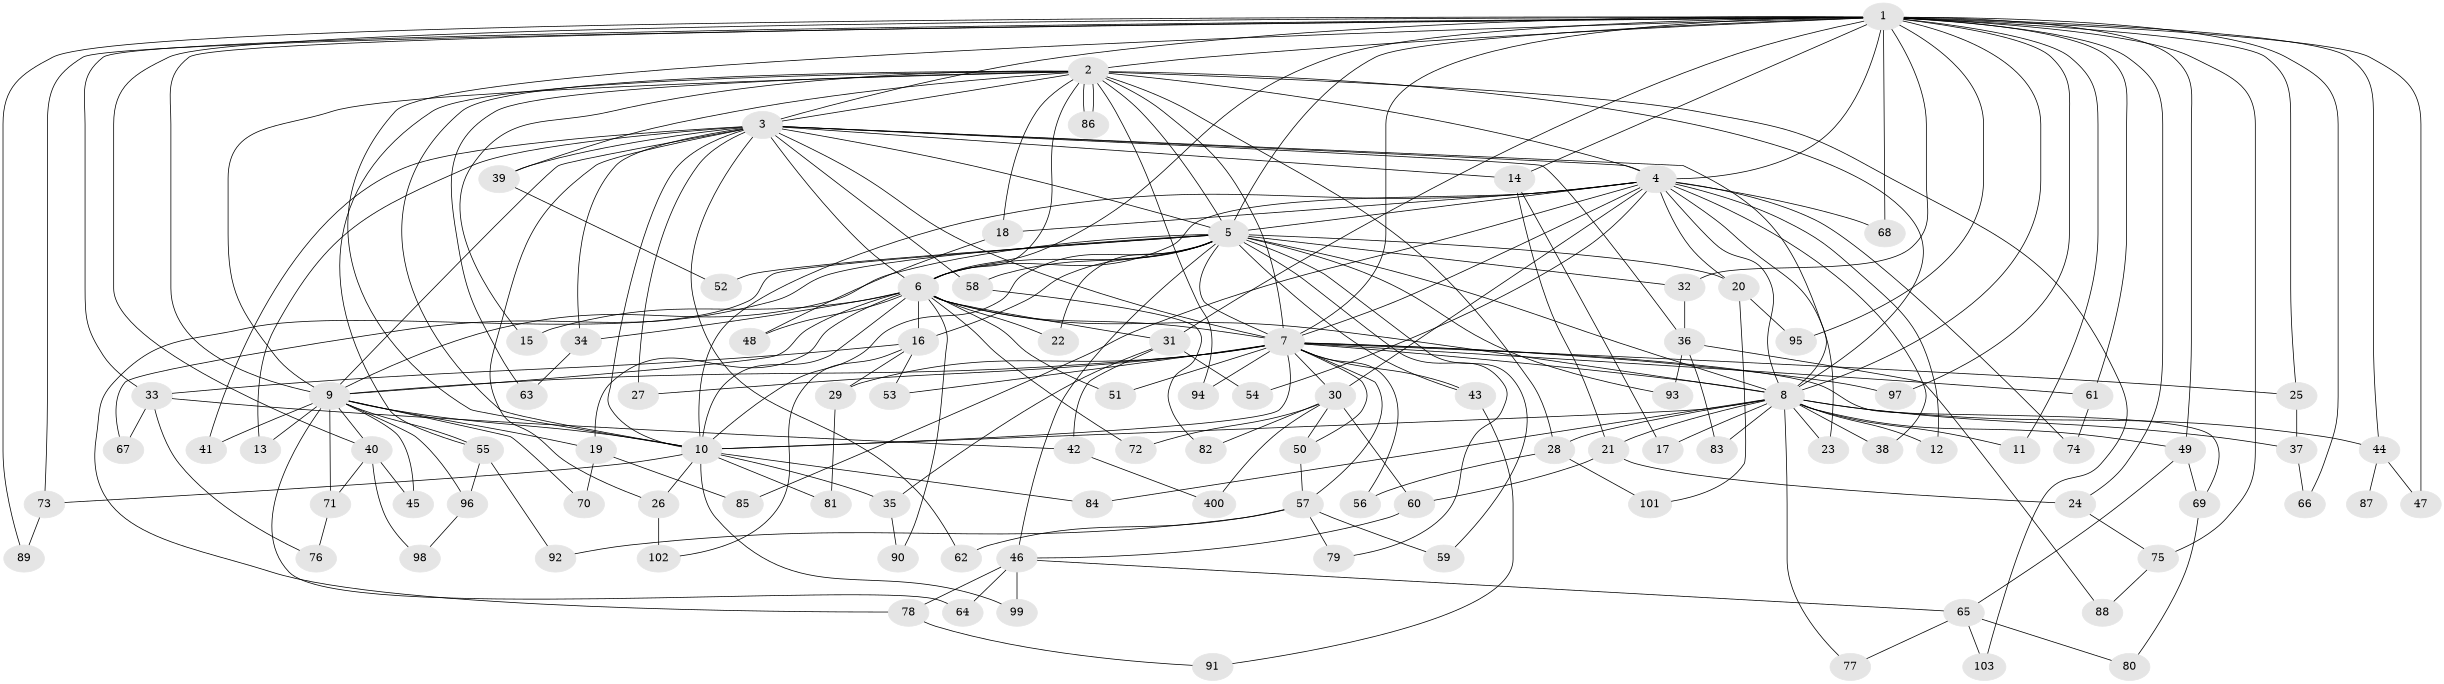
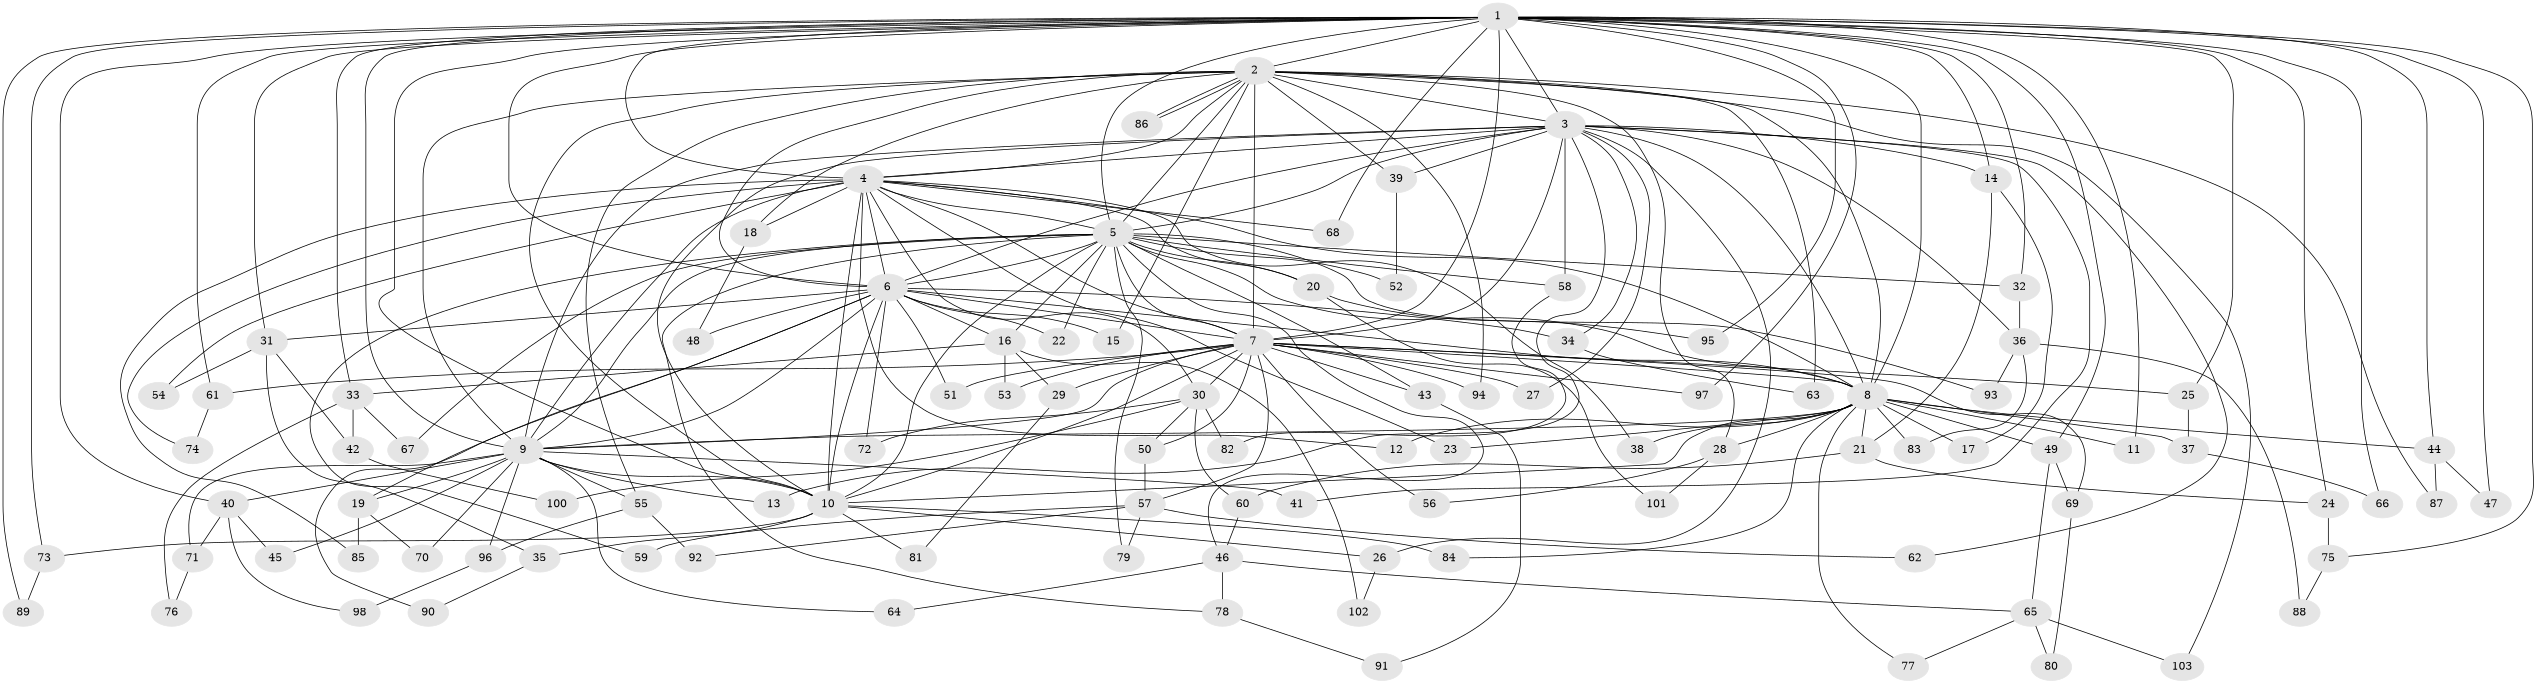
none -> (1941, 118)
none -> (647, 289)
none -> (969, 435)
(1214, 504) -> (557, 504)
(1017, 613) -> none
